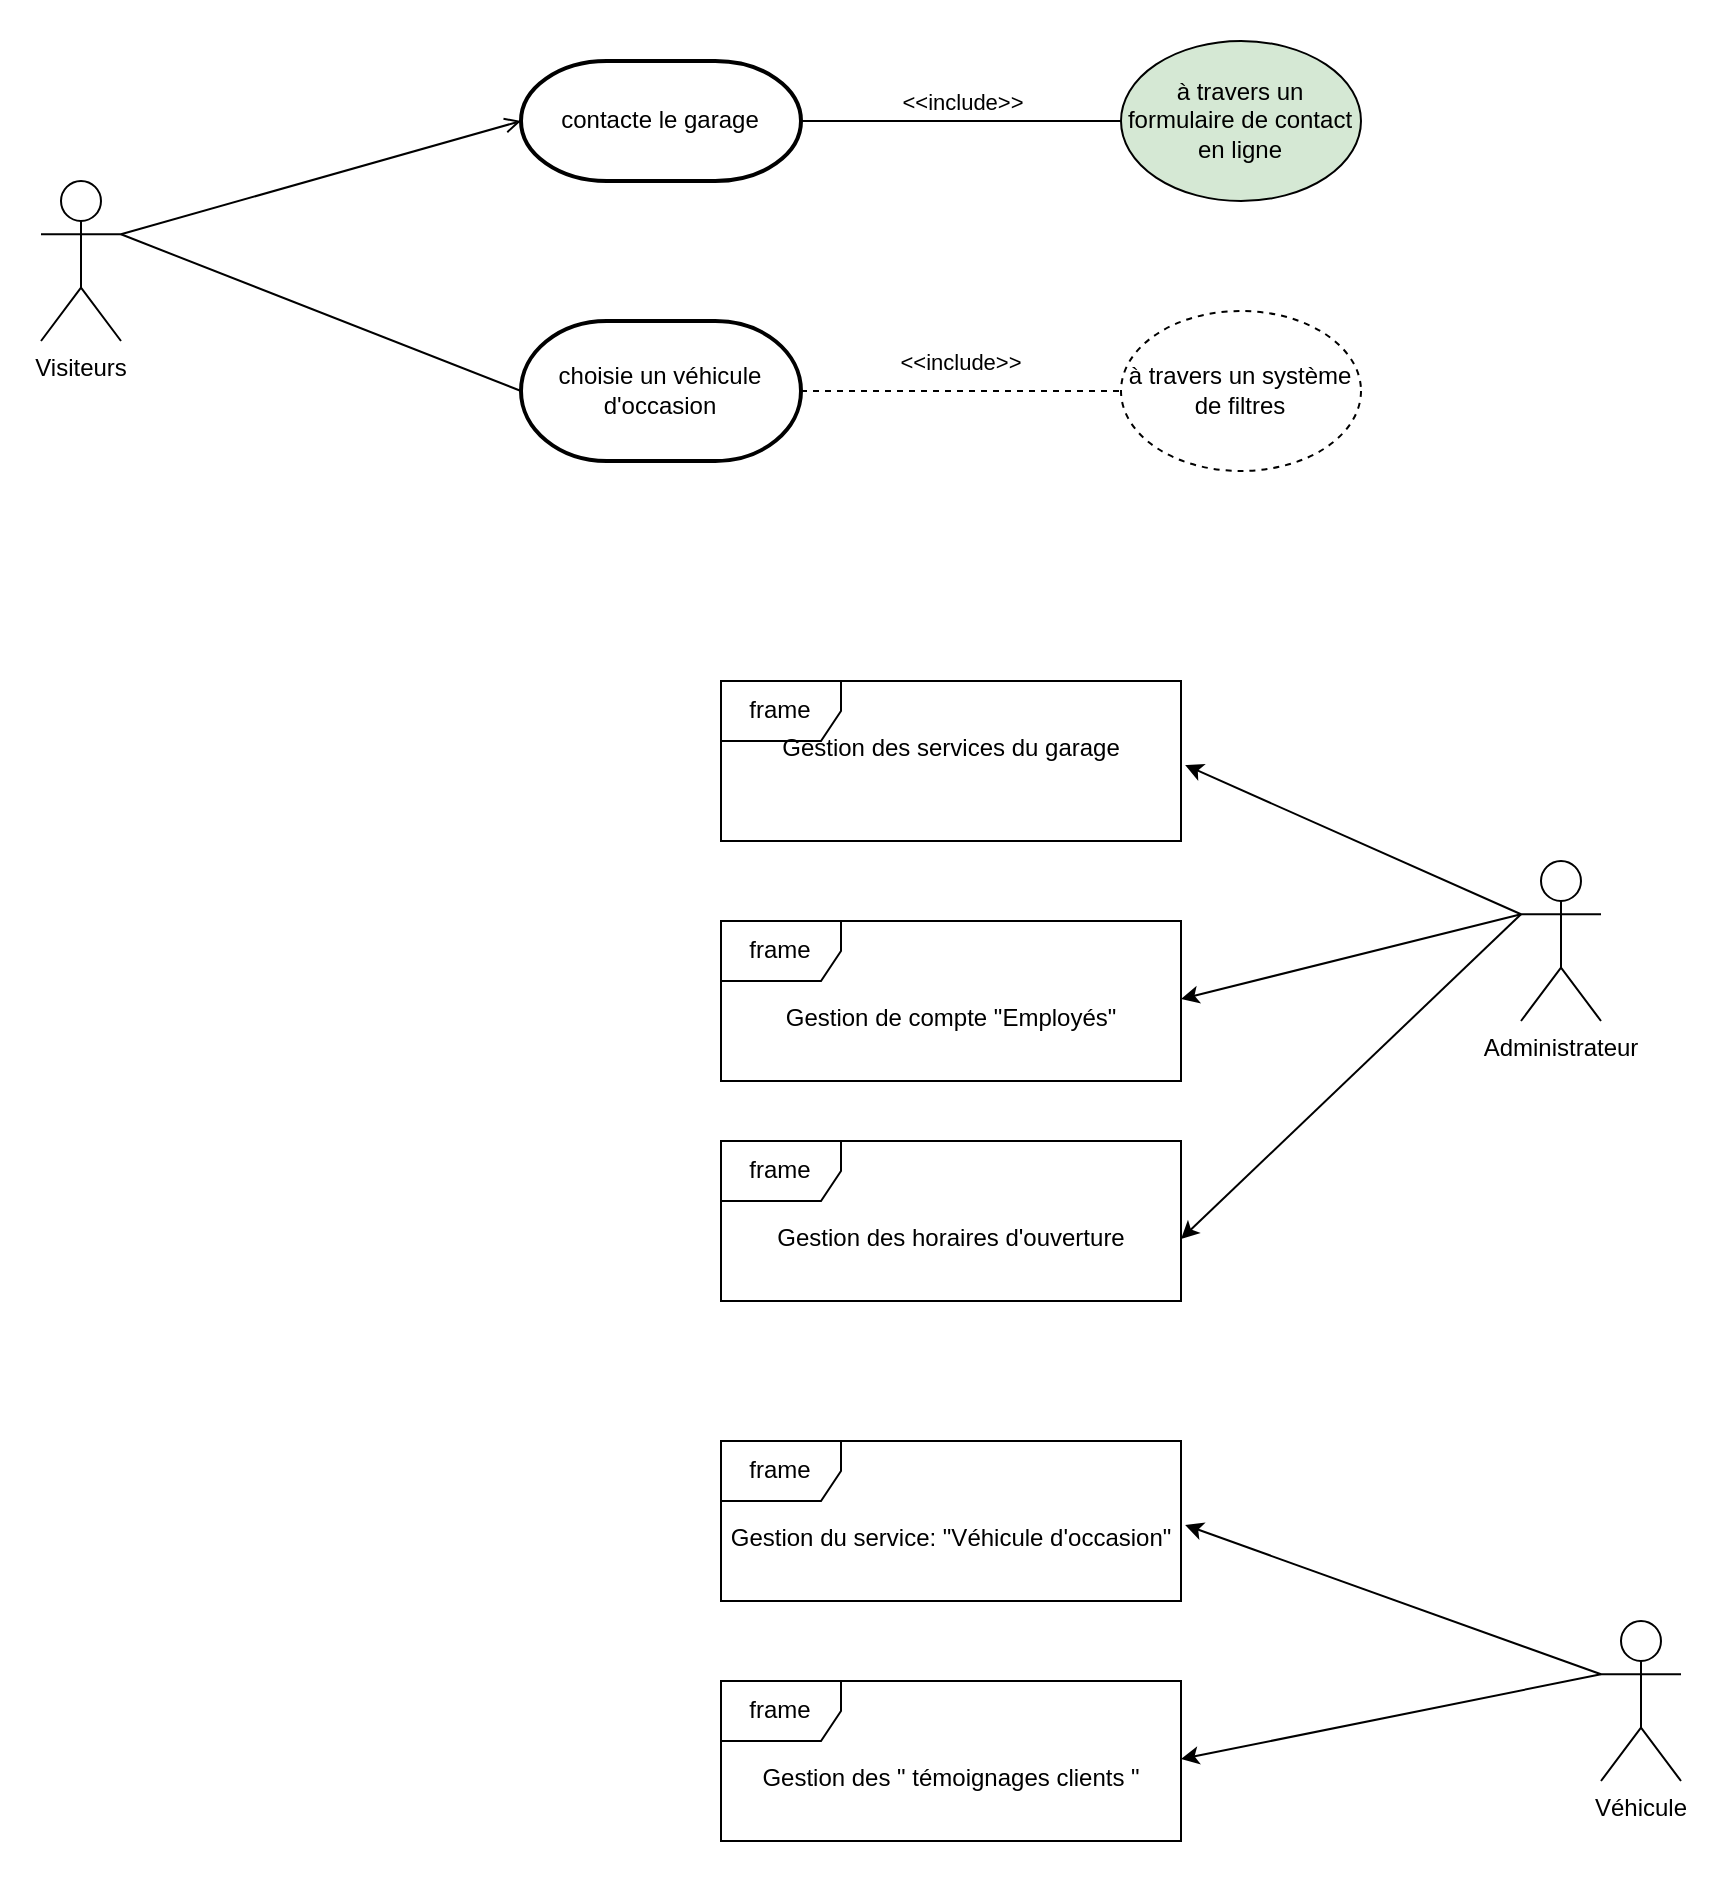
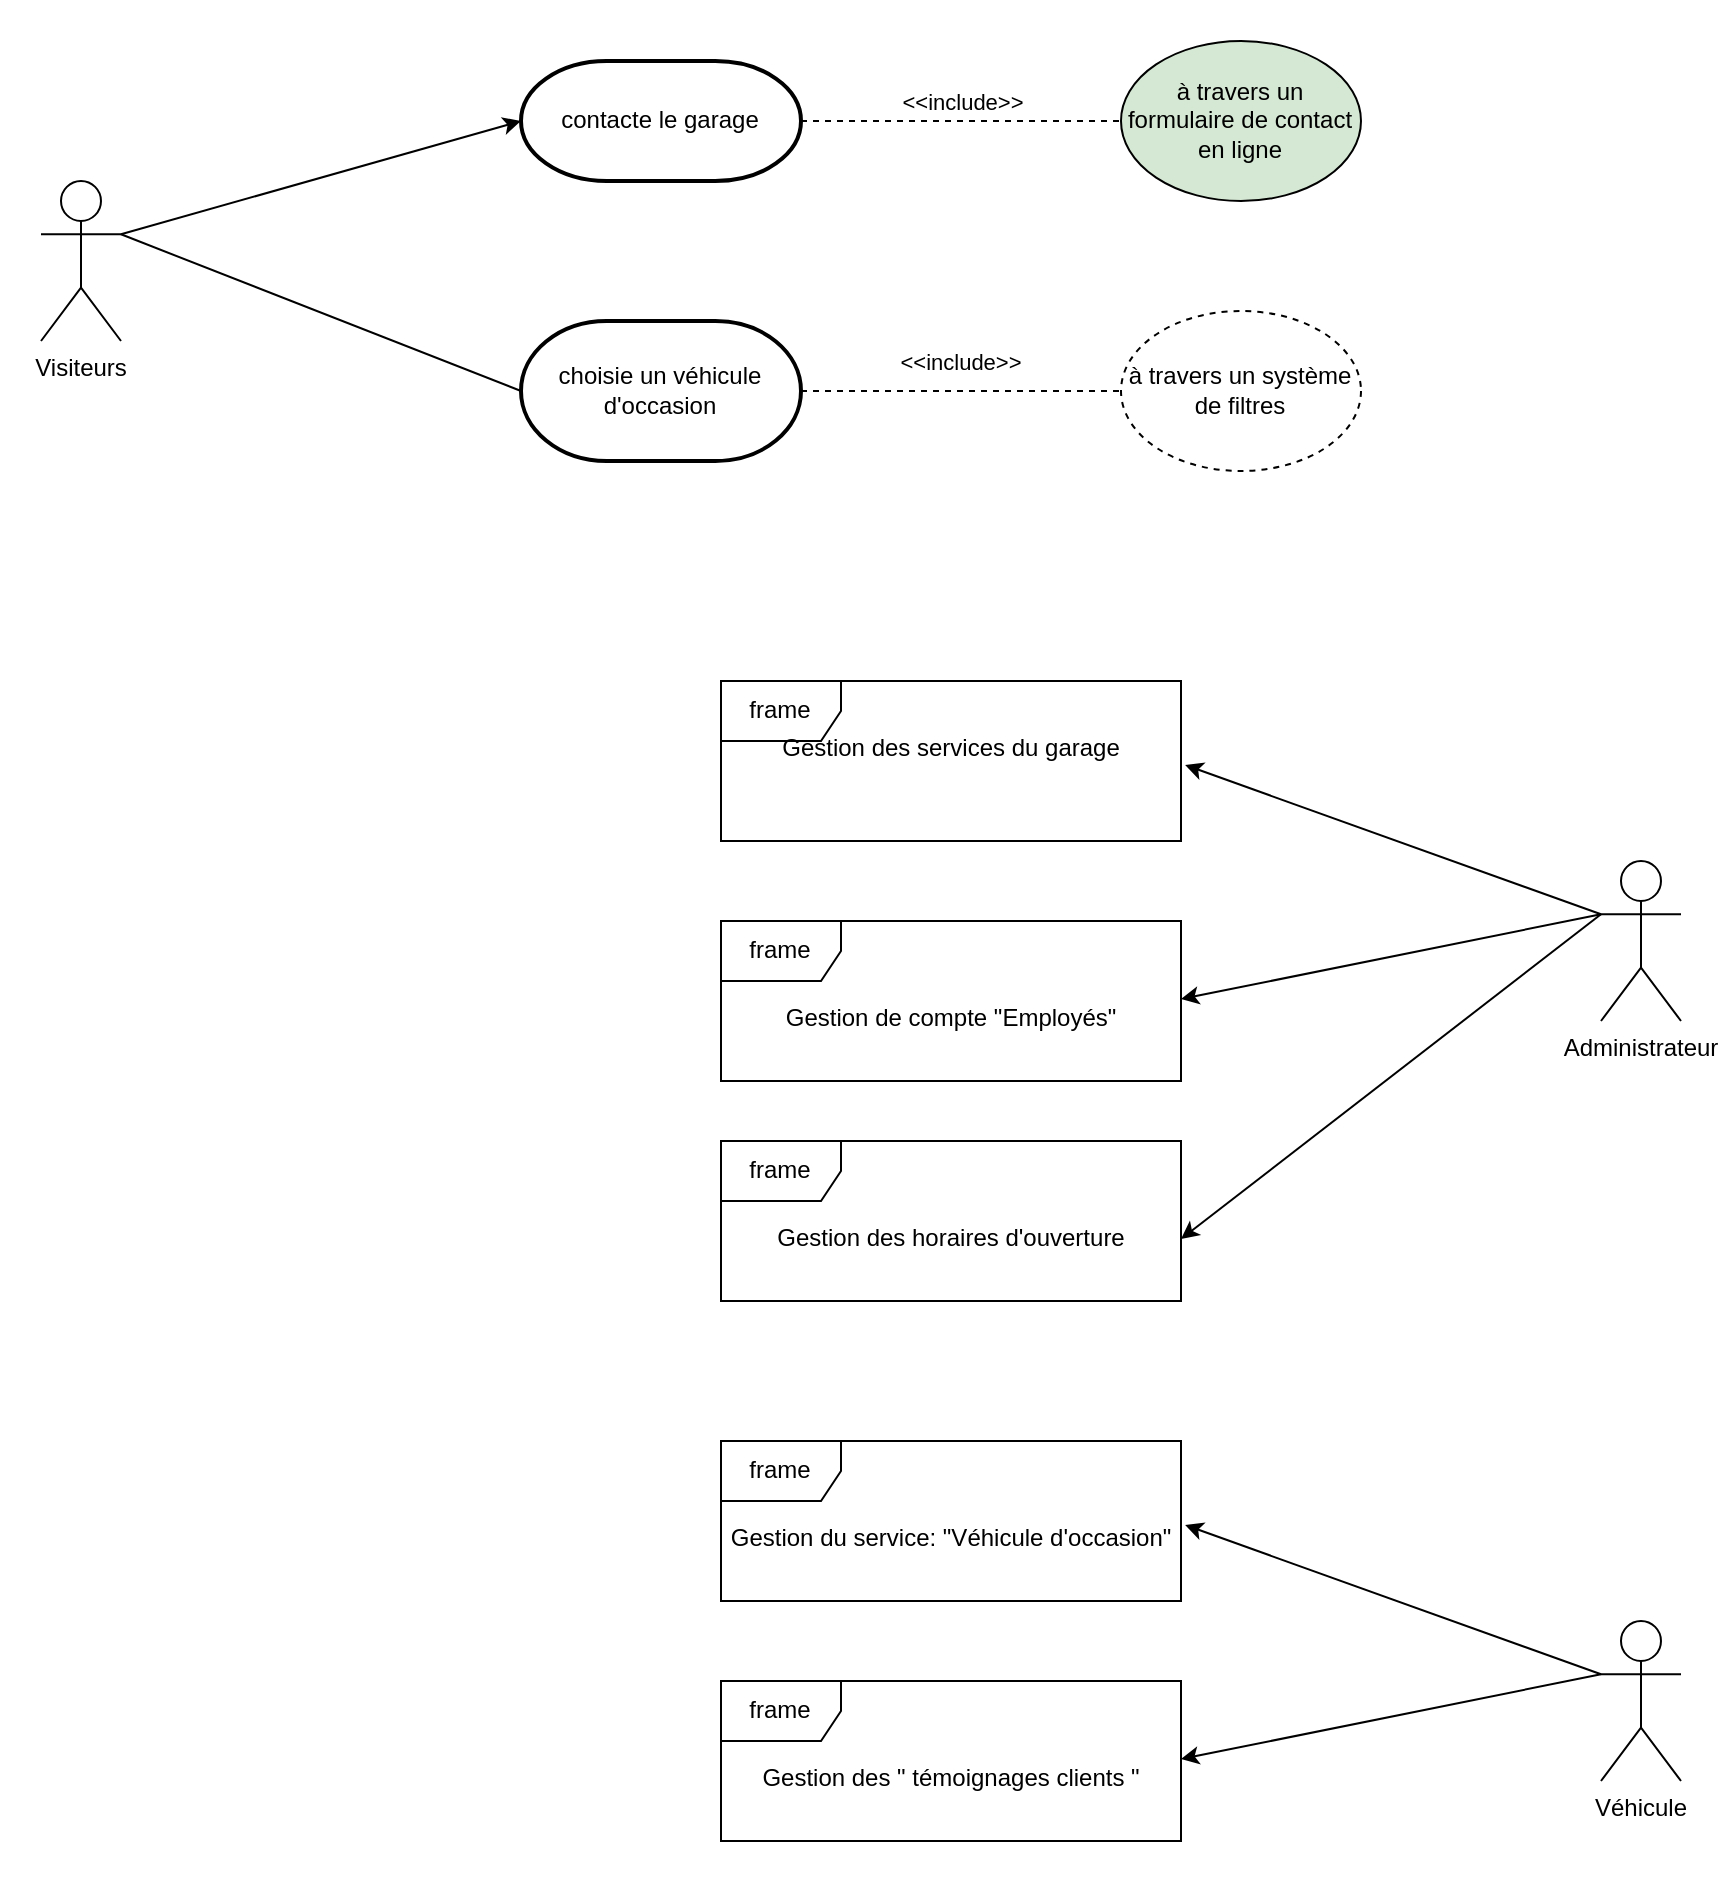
(963, 121) -> (963, 121)
(510, 124) -> (507, 125)
(1561, 941) -> (1641, 941)
